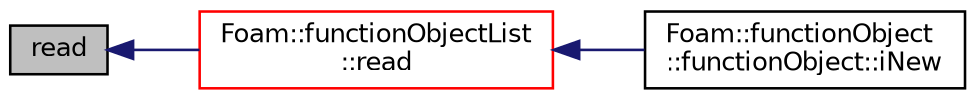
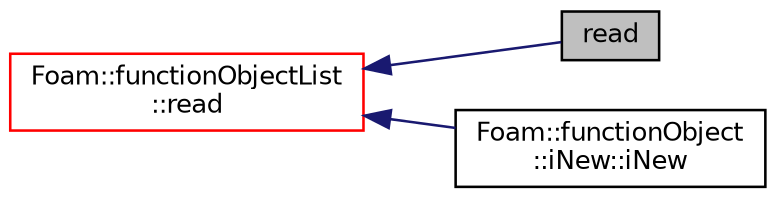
(166, 50) -> (475, 54)
(805, 50) -> (610, 148)
